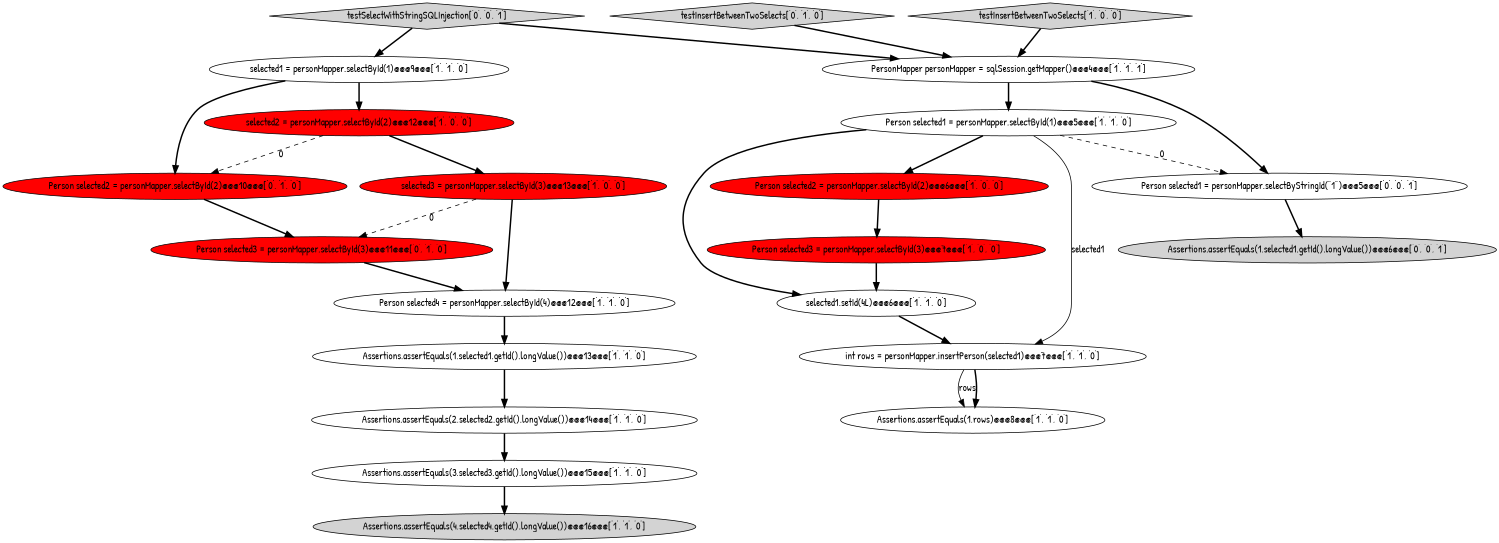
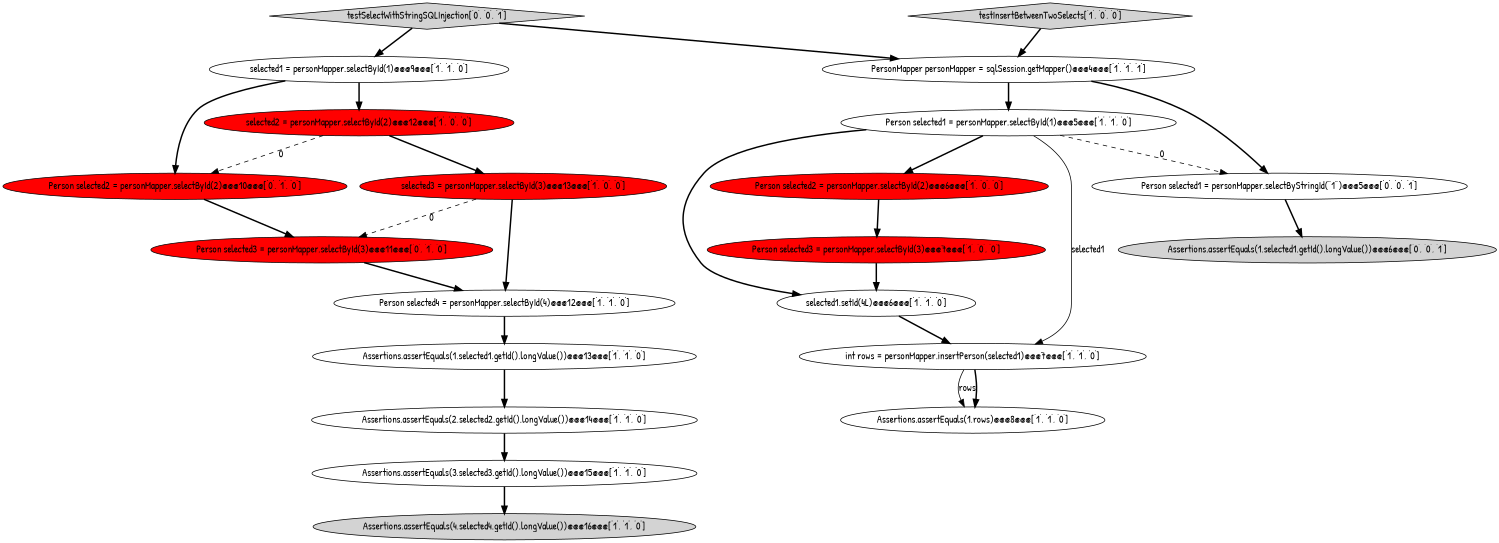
(752, 16) -> none
